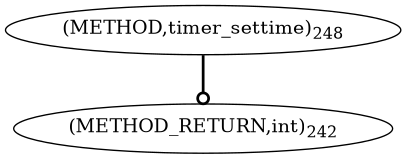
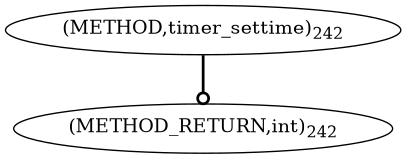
(328, 28) -> (328, 28)
